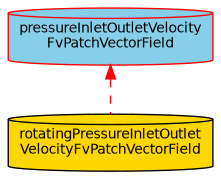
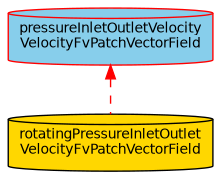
(111, 37) -> (111, 37)
